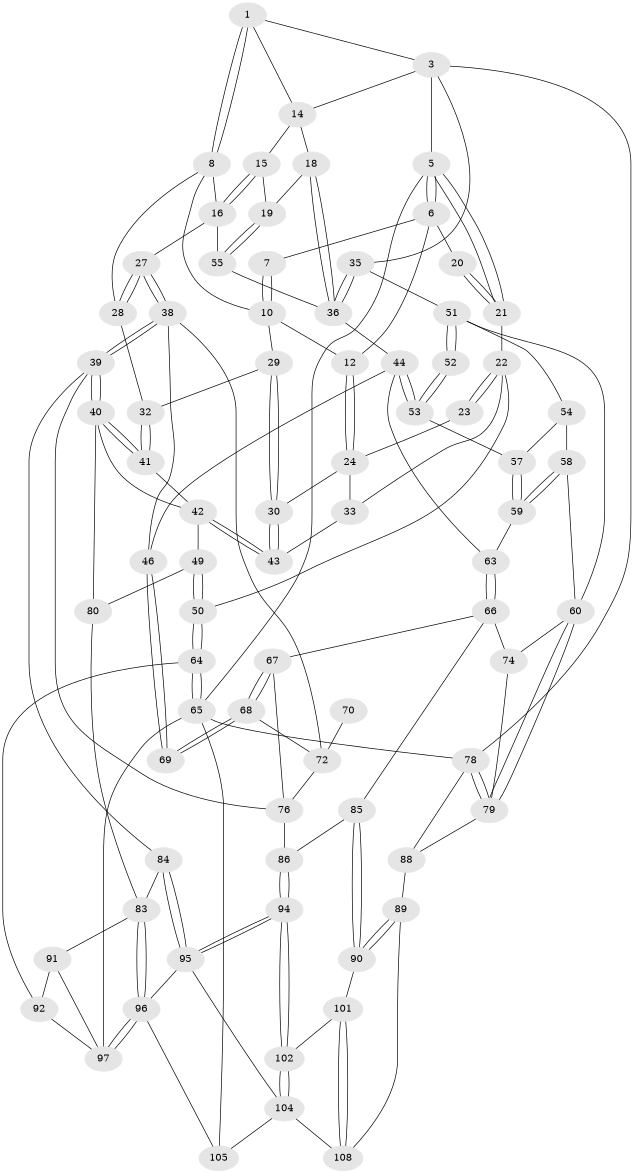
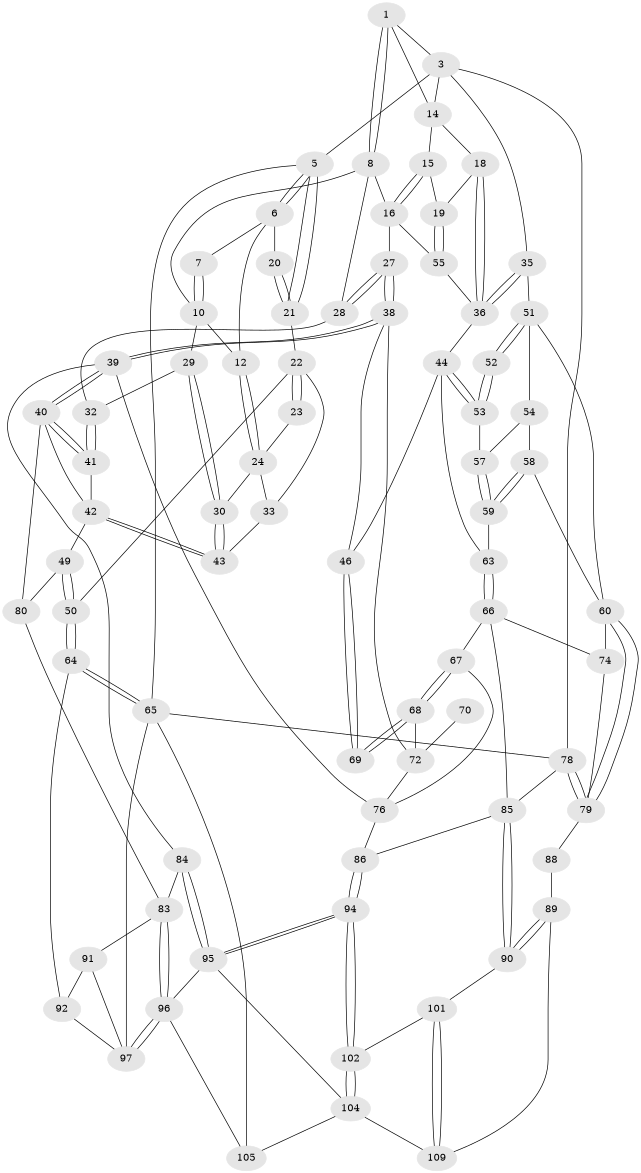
(439, 810) -> (537, 786)
(343, 1158) -> (437, 1158)
